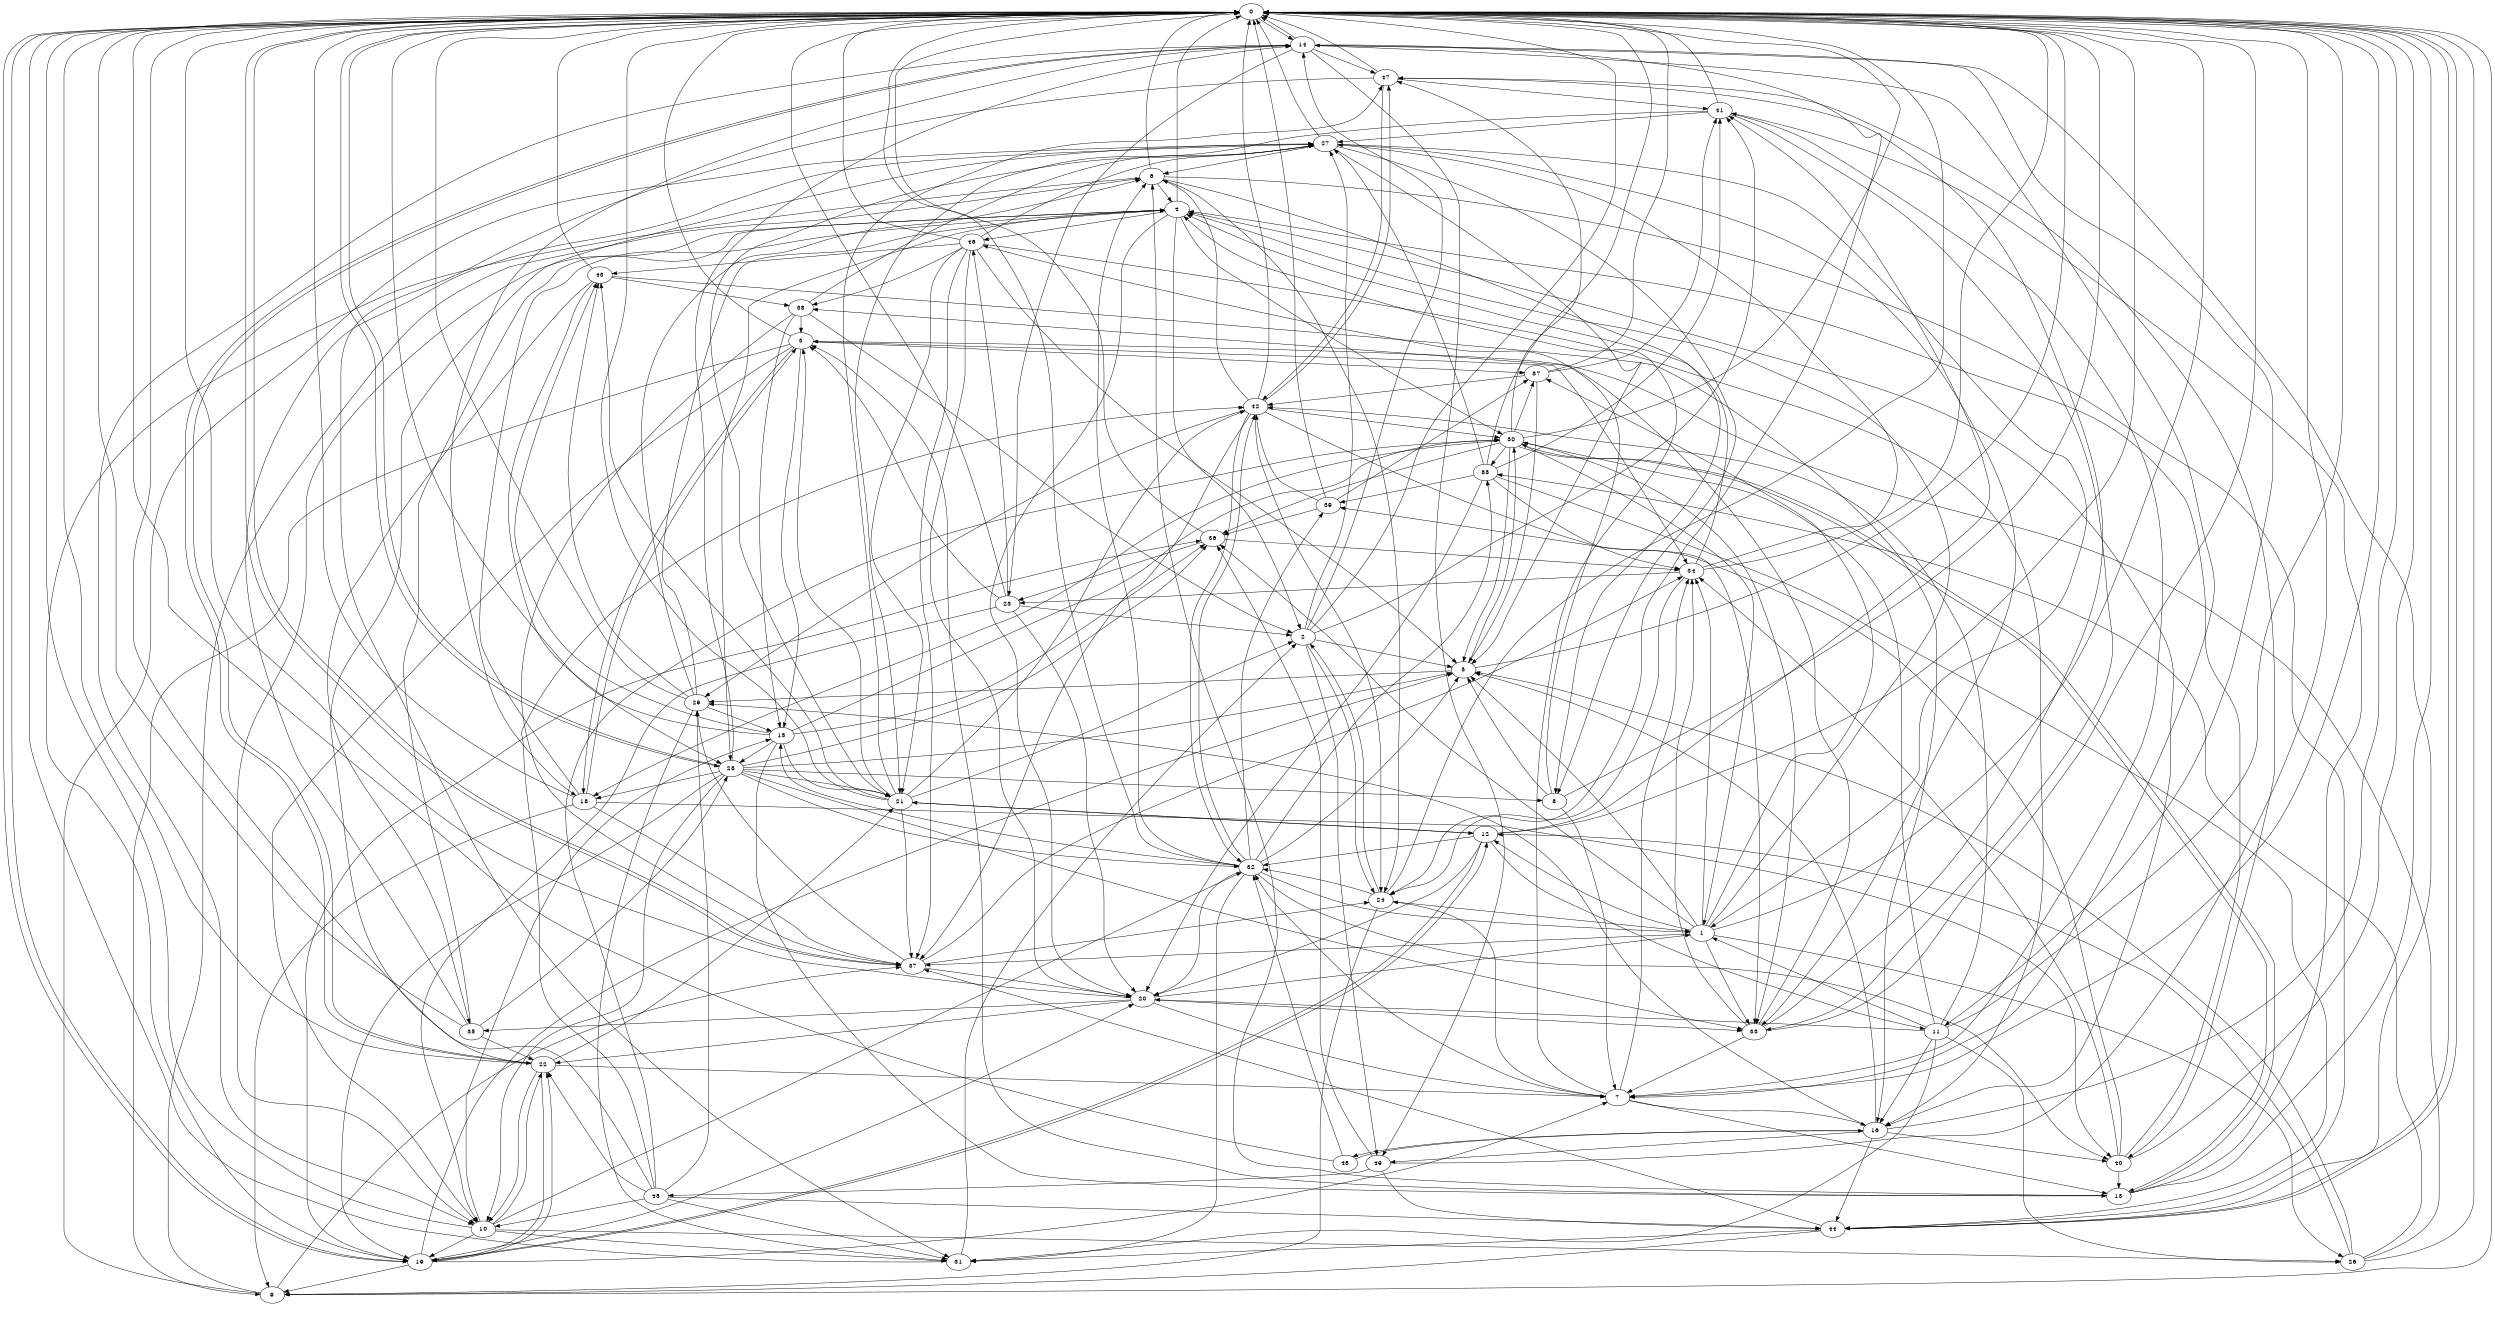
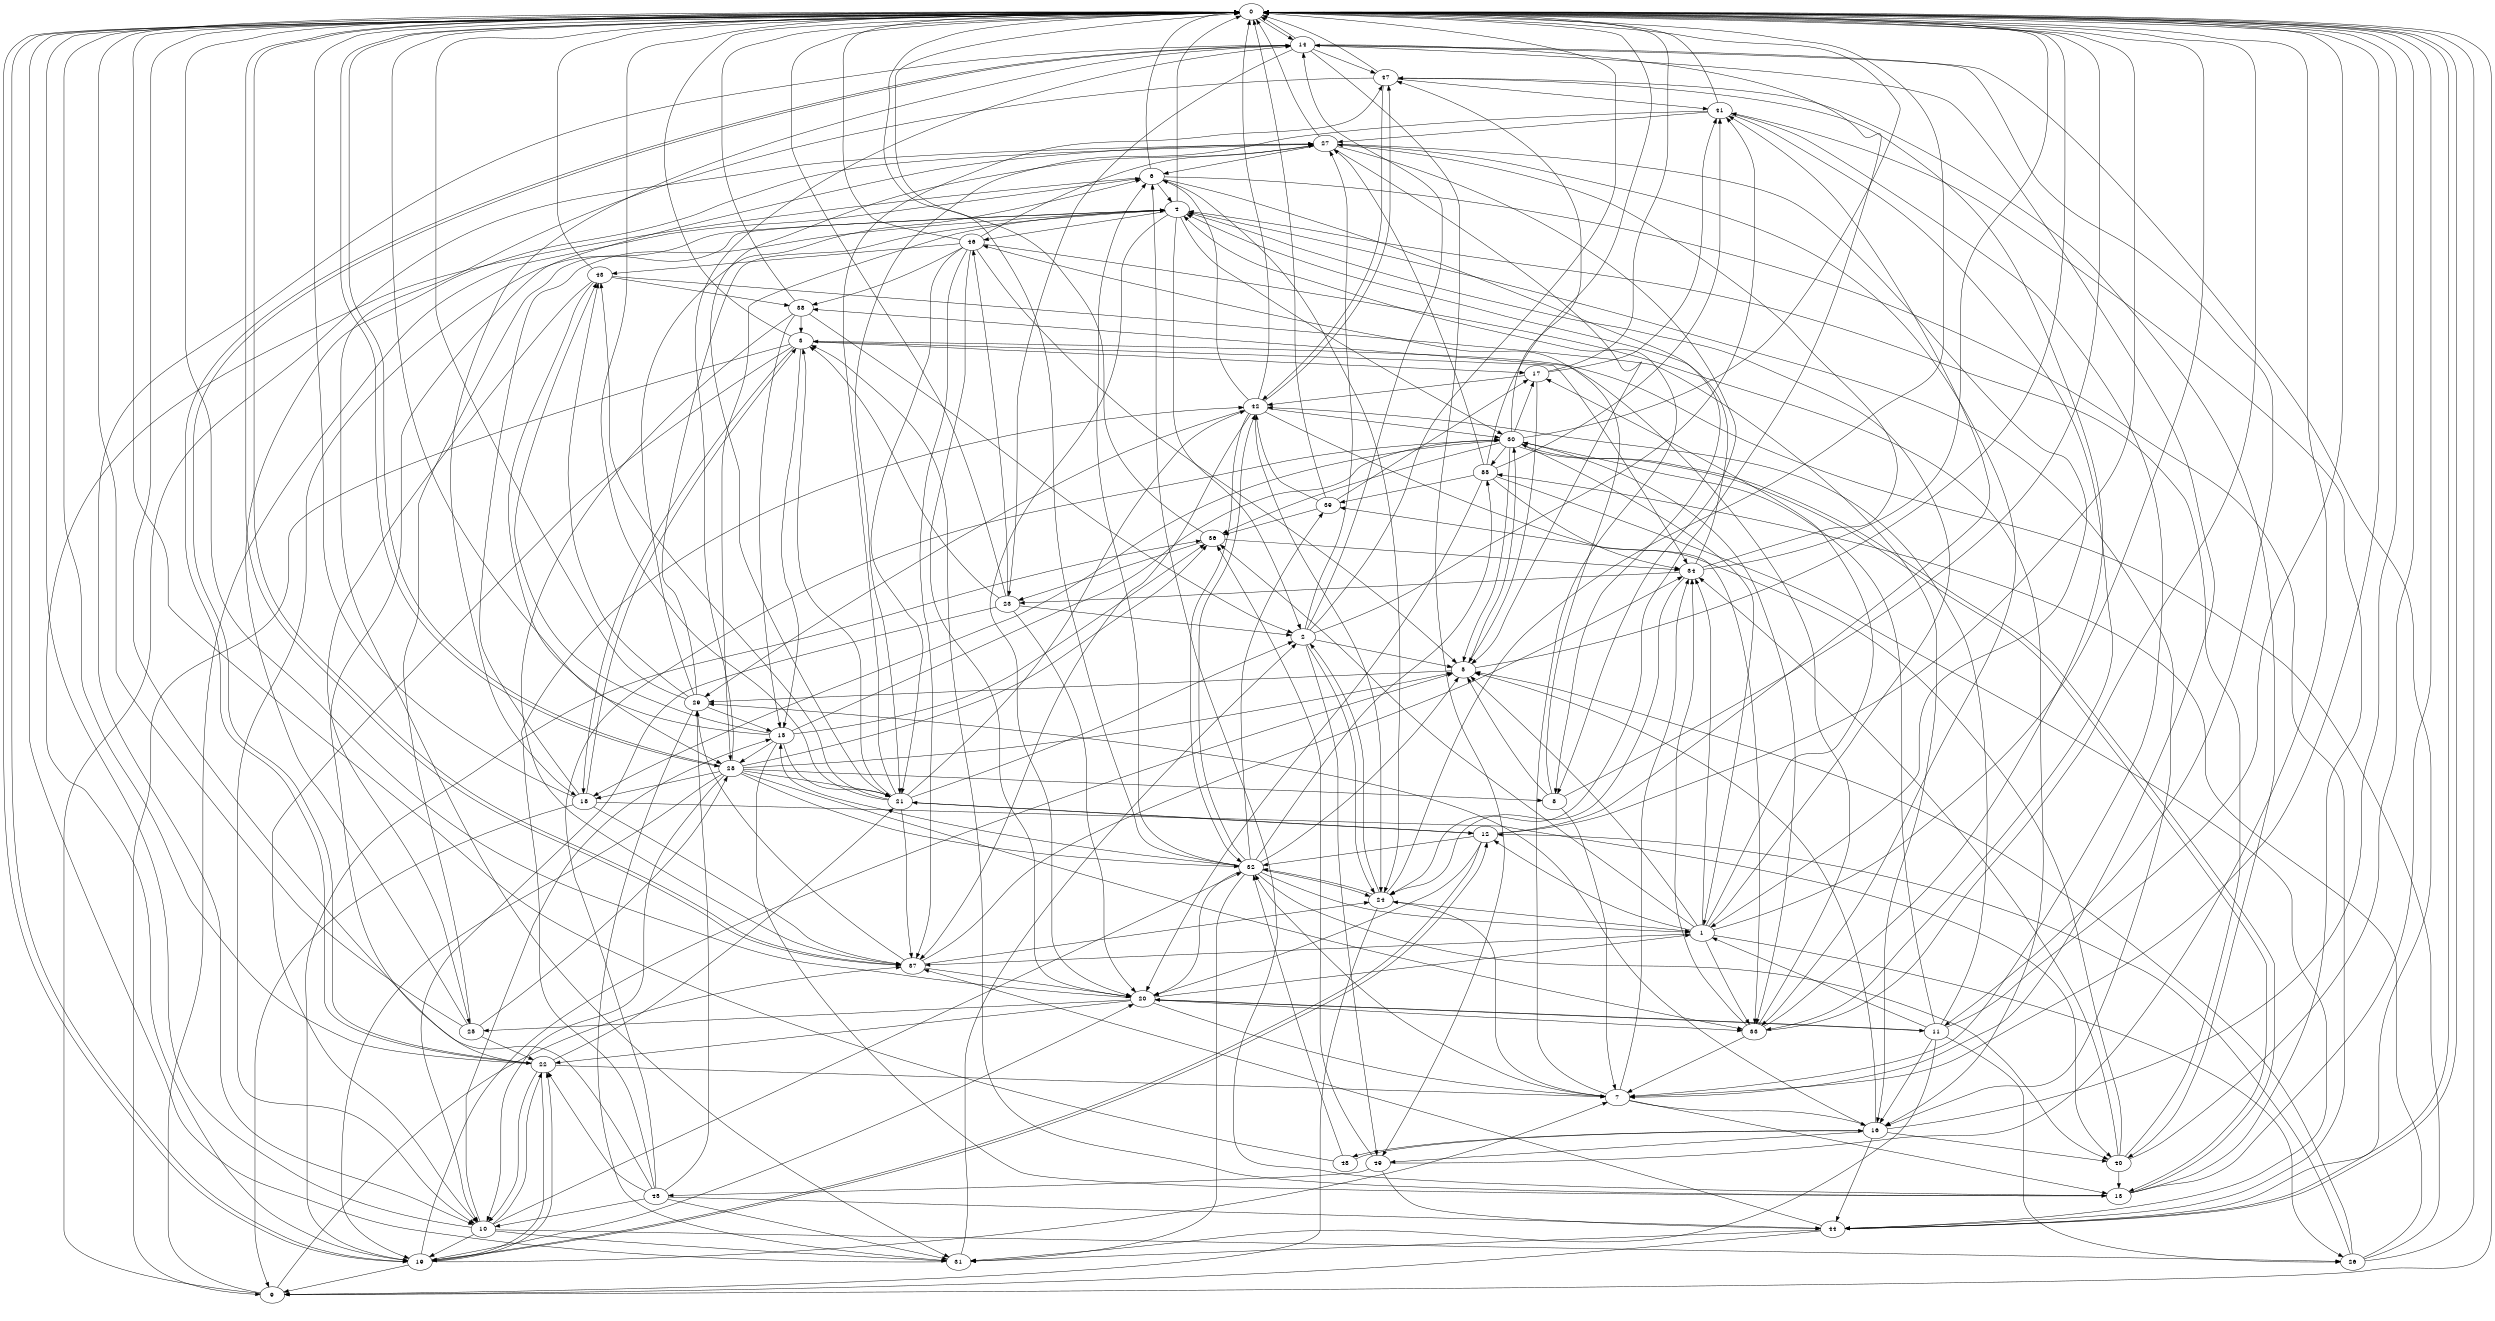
(1046, 181) -> (847, 29)
(1537, 374) -> (1537, 374)
none -> (1315, 880)
(1683, 954) -> (1537, 1014)
(472, 1032) -> (472, 1032)
